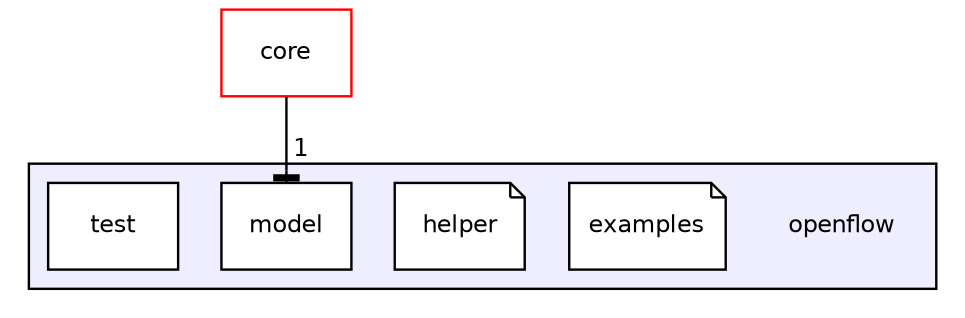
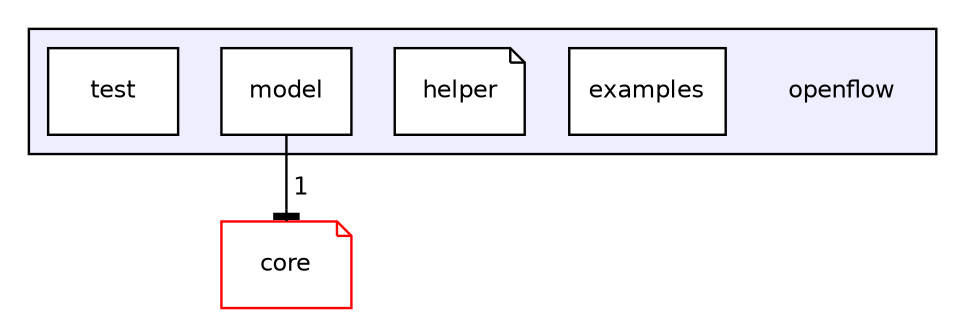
(286, 53) -> (286, 265)
(286, 134) -> (286, 172)
(647, 226) -> (647, 91)
